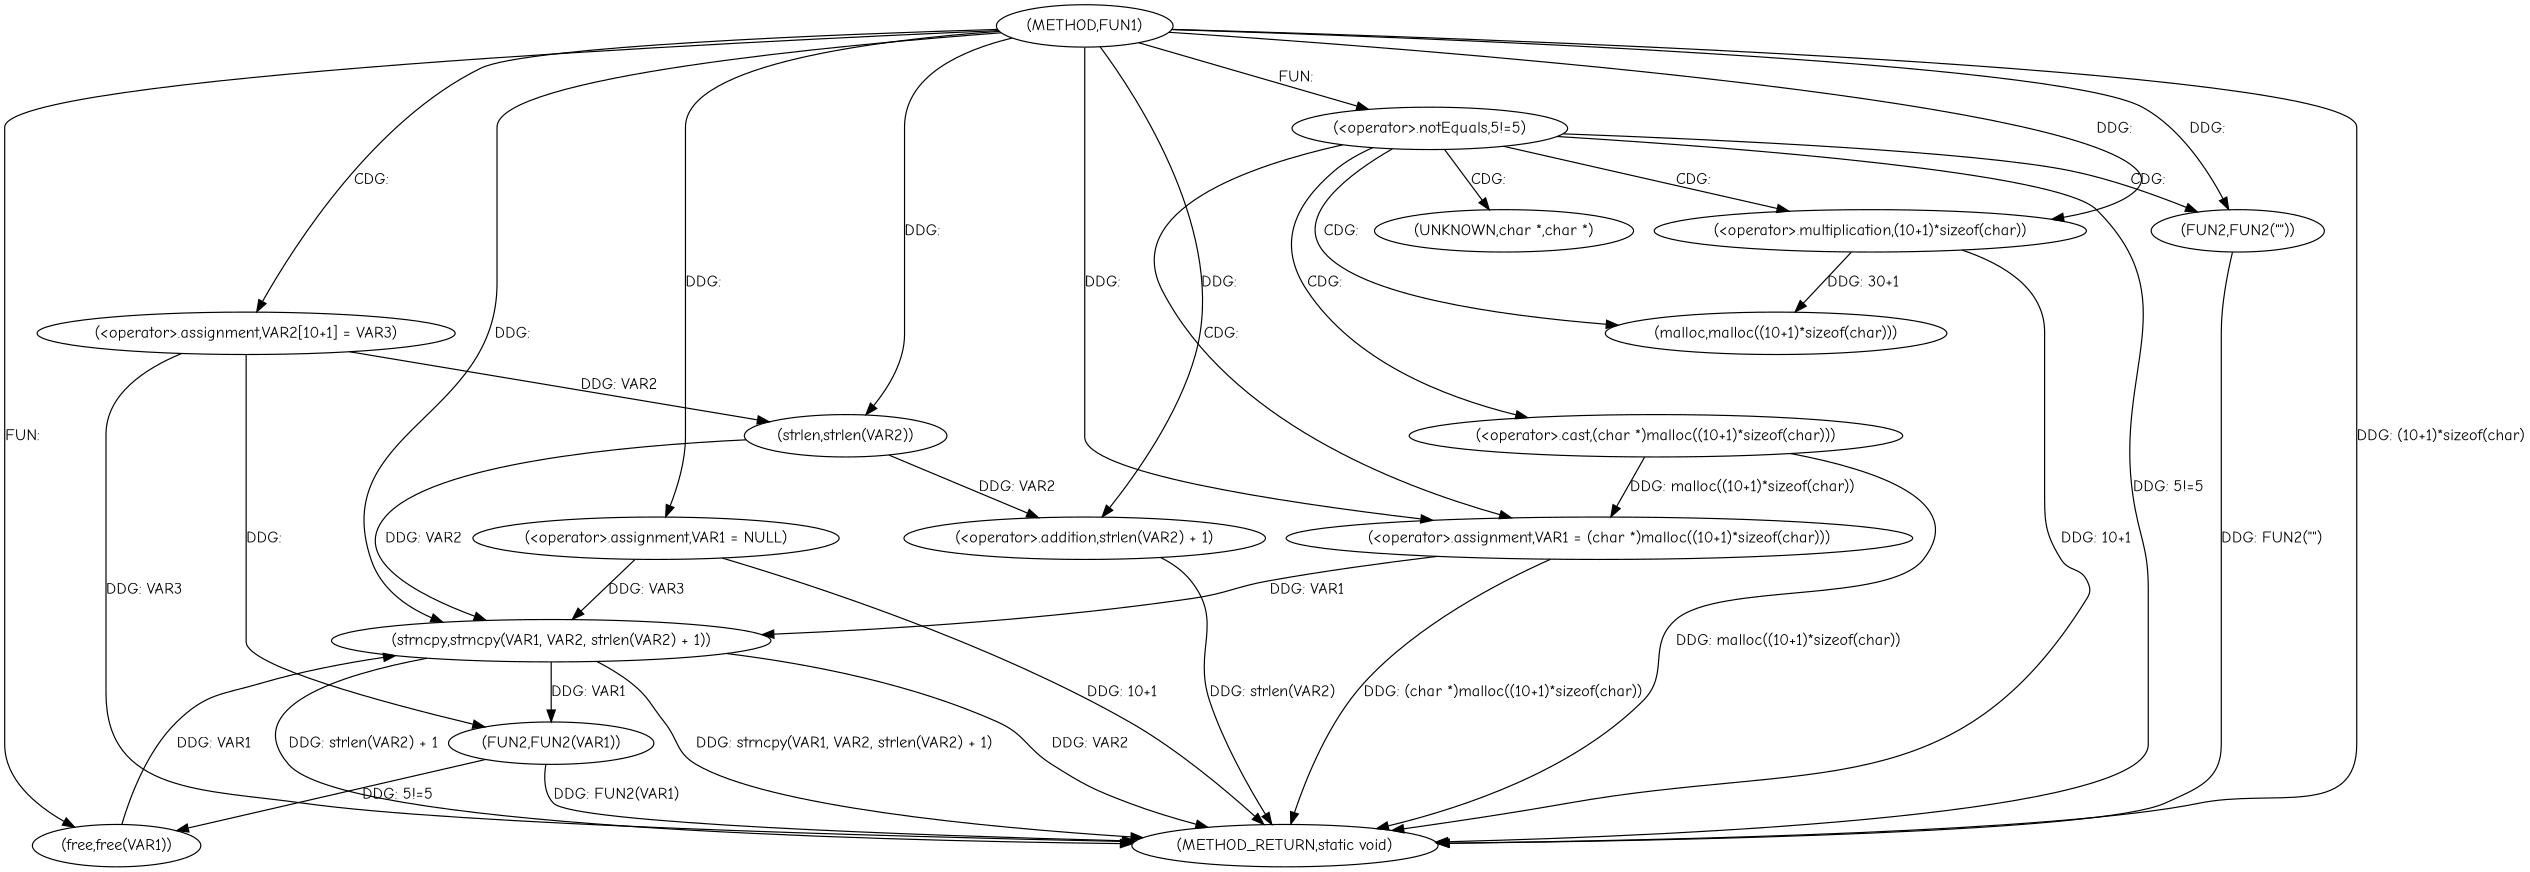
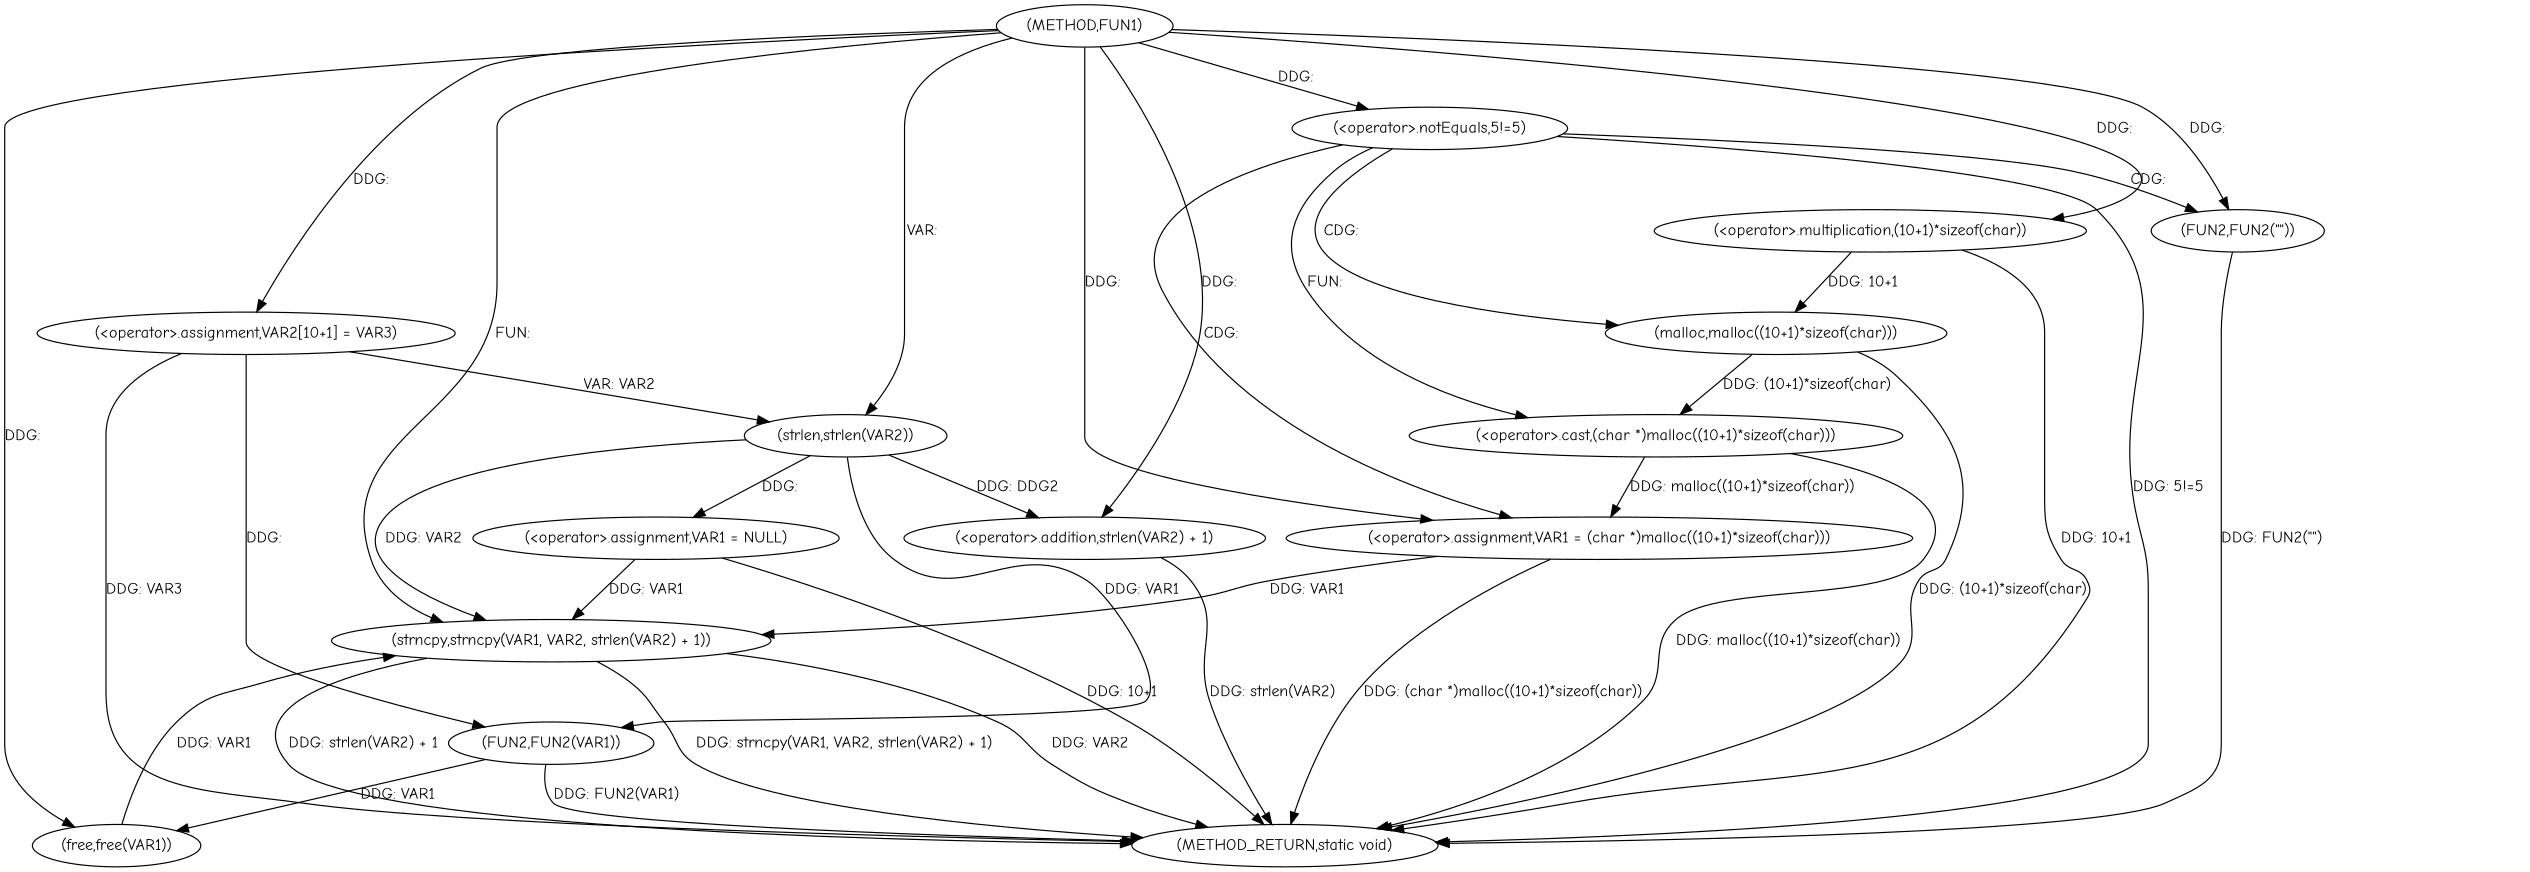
(1298, 77) -> (1298, 77)
(685, 146) -> (757, 484)
(1640, 177) -> none
(374, 180) -> (374, 180)
(925, 231) -> (925, 231)
(1504, 231) -> none
(1327, 282) -> (1327, 282)
(1863, 282) -> (1863, 282)
(2357, 309) -> (1832, 707)
(515, 333) -> (515, 333)
none -> (1721, 381)
(620, 385) -> (620, 385)
(25, 436) -> (25, 436)
(1018, 487) -> (1018, 487)
(647, 589) -> (647, 589)
(551, 686) -> (1118, 707)
(398, 794) -> (398, 794)
